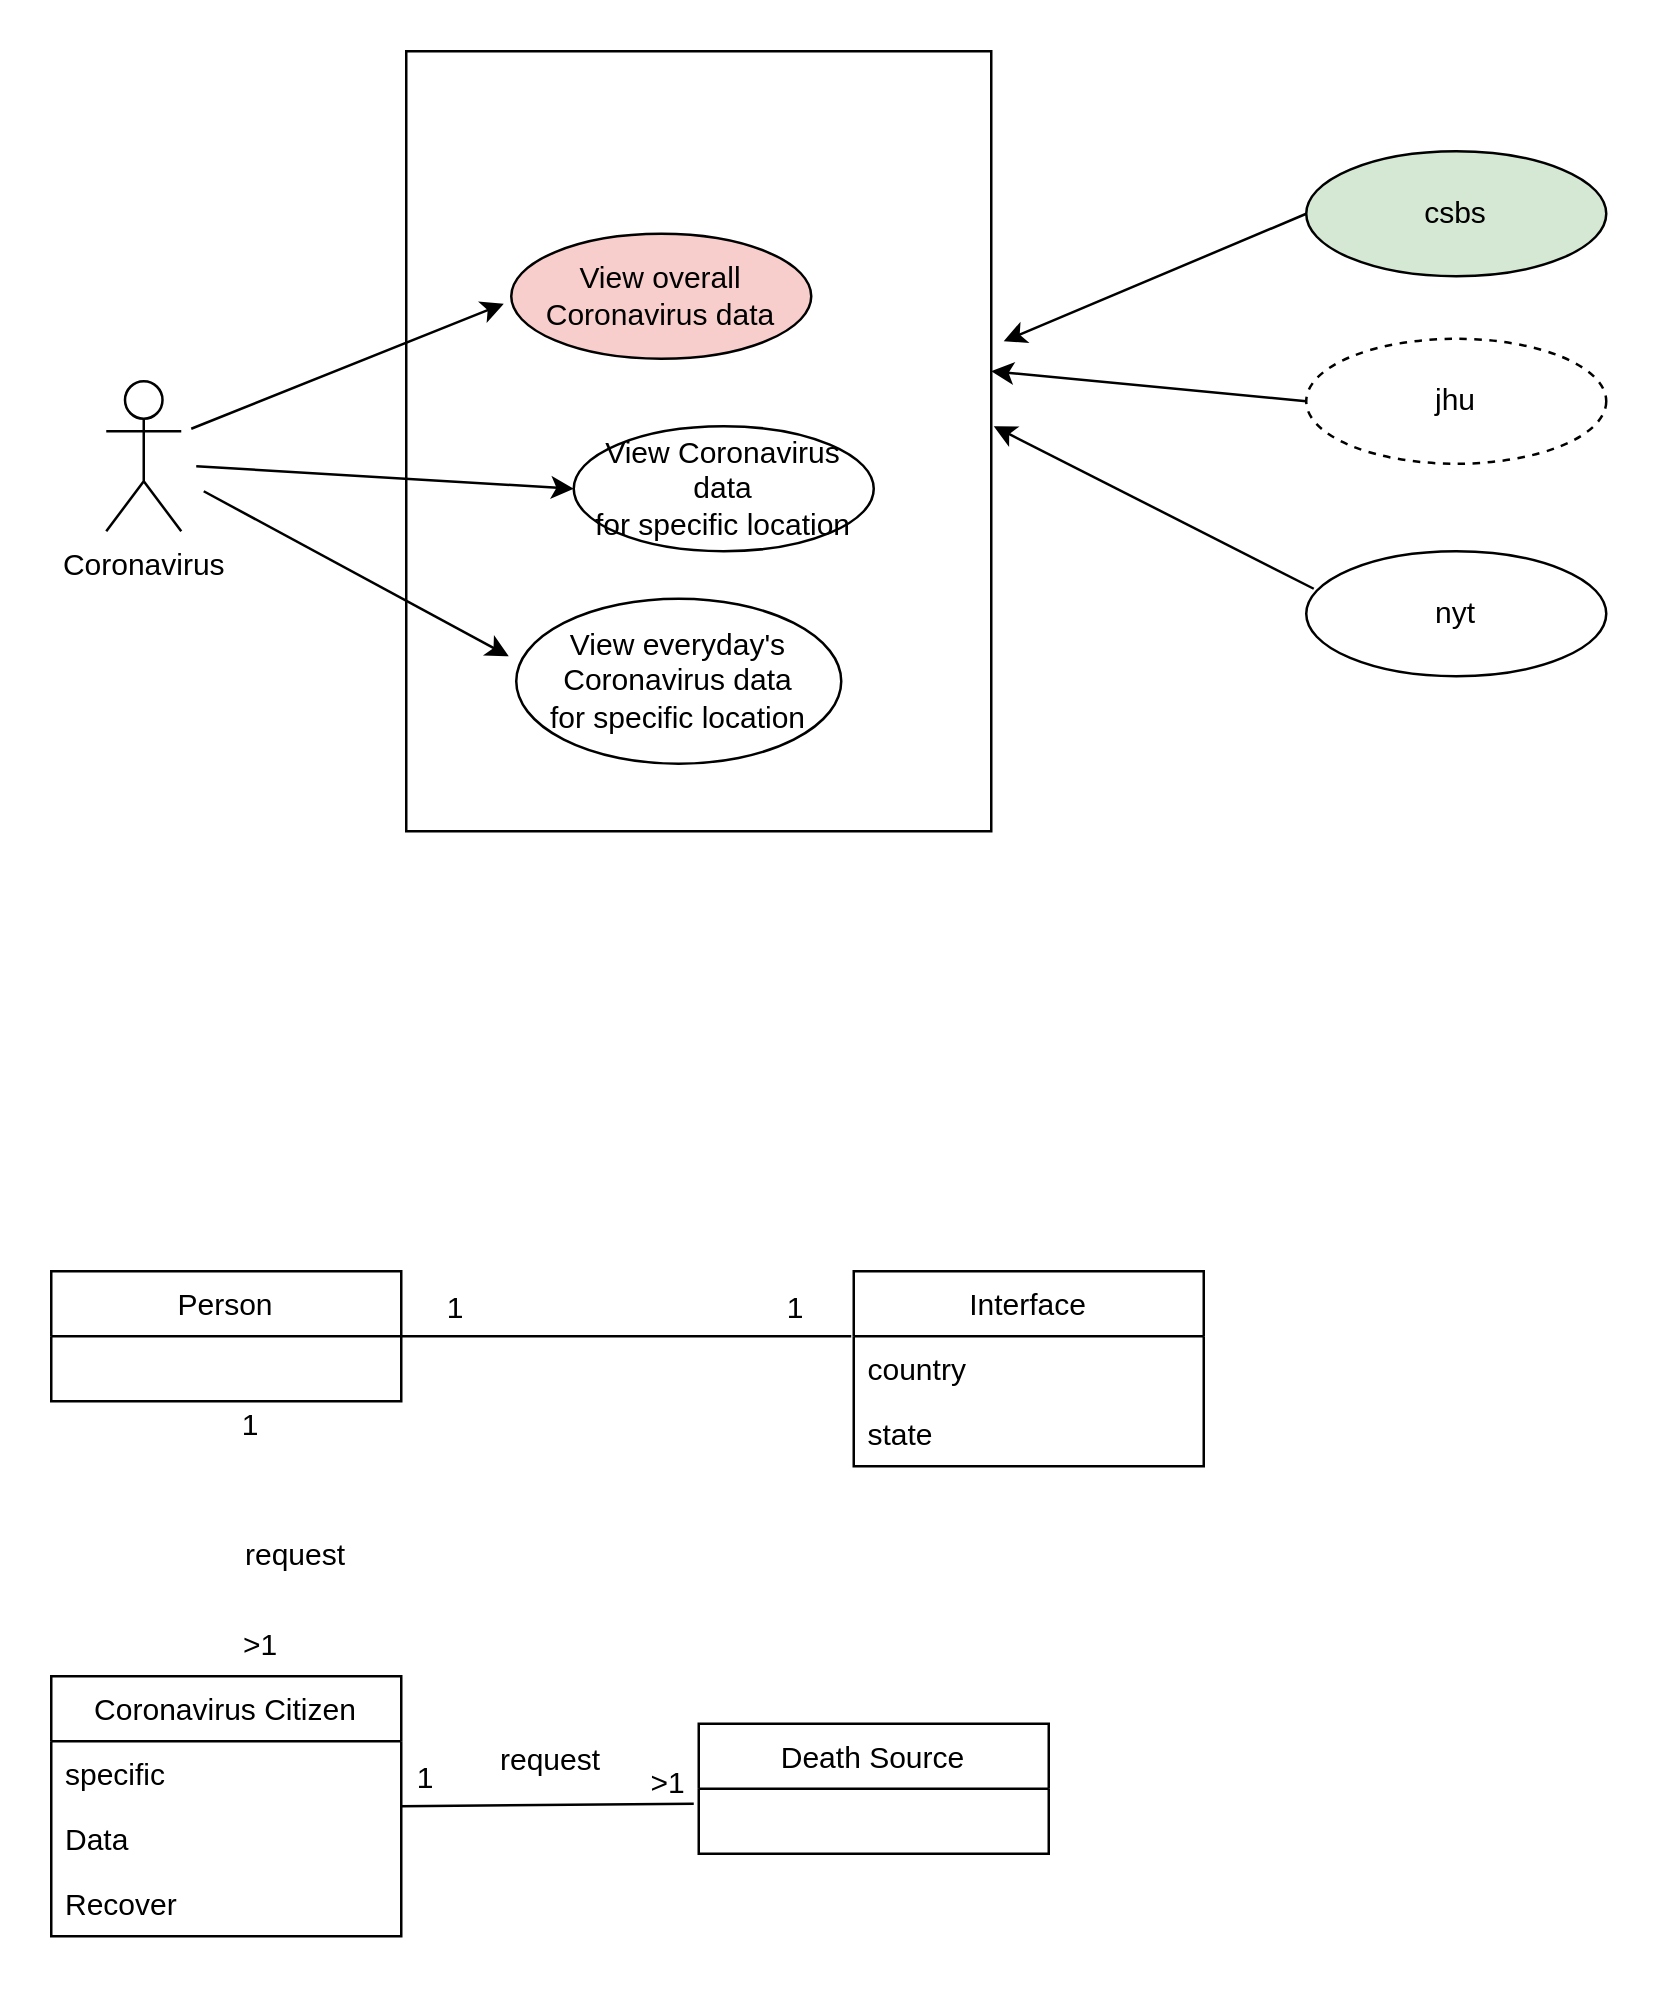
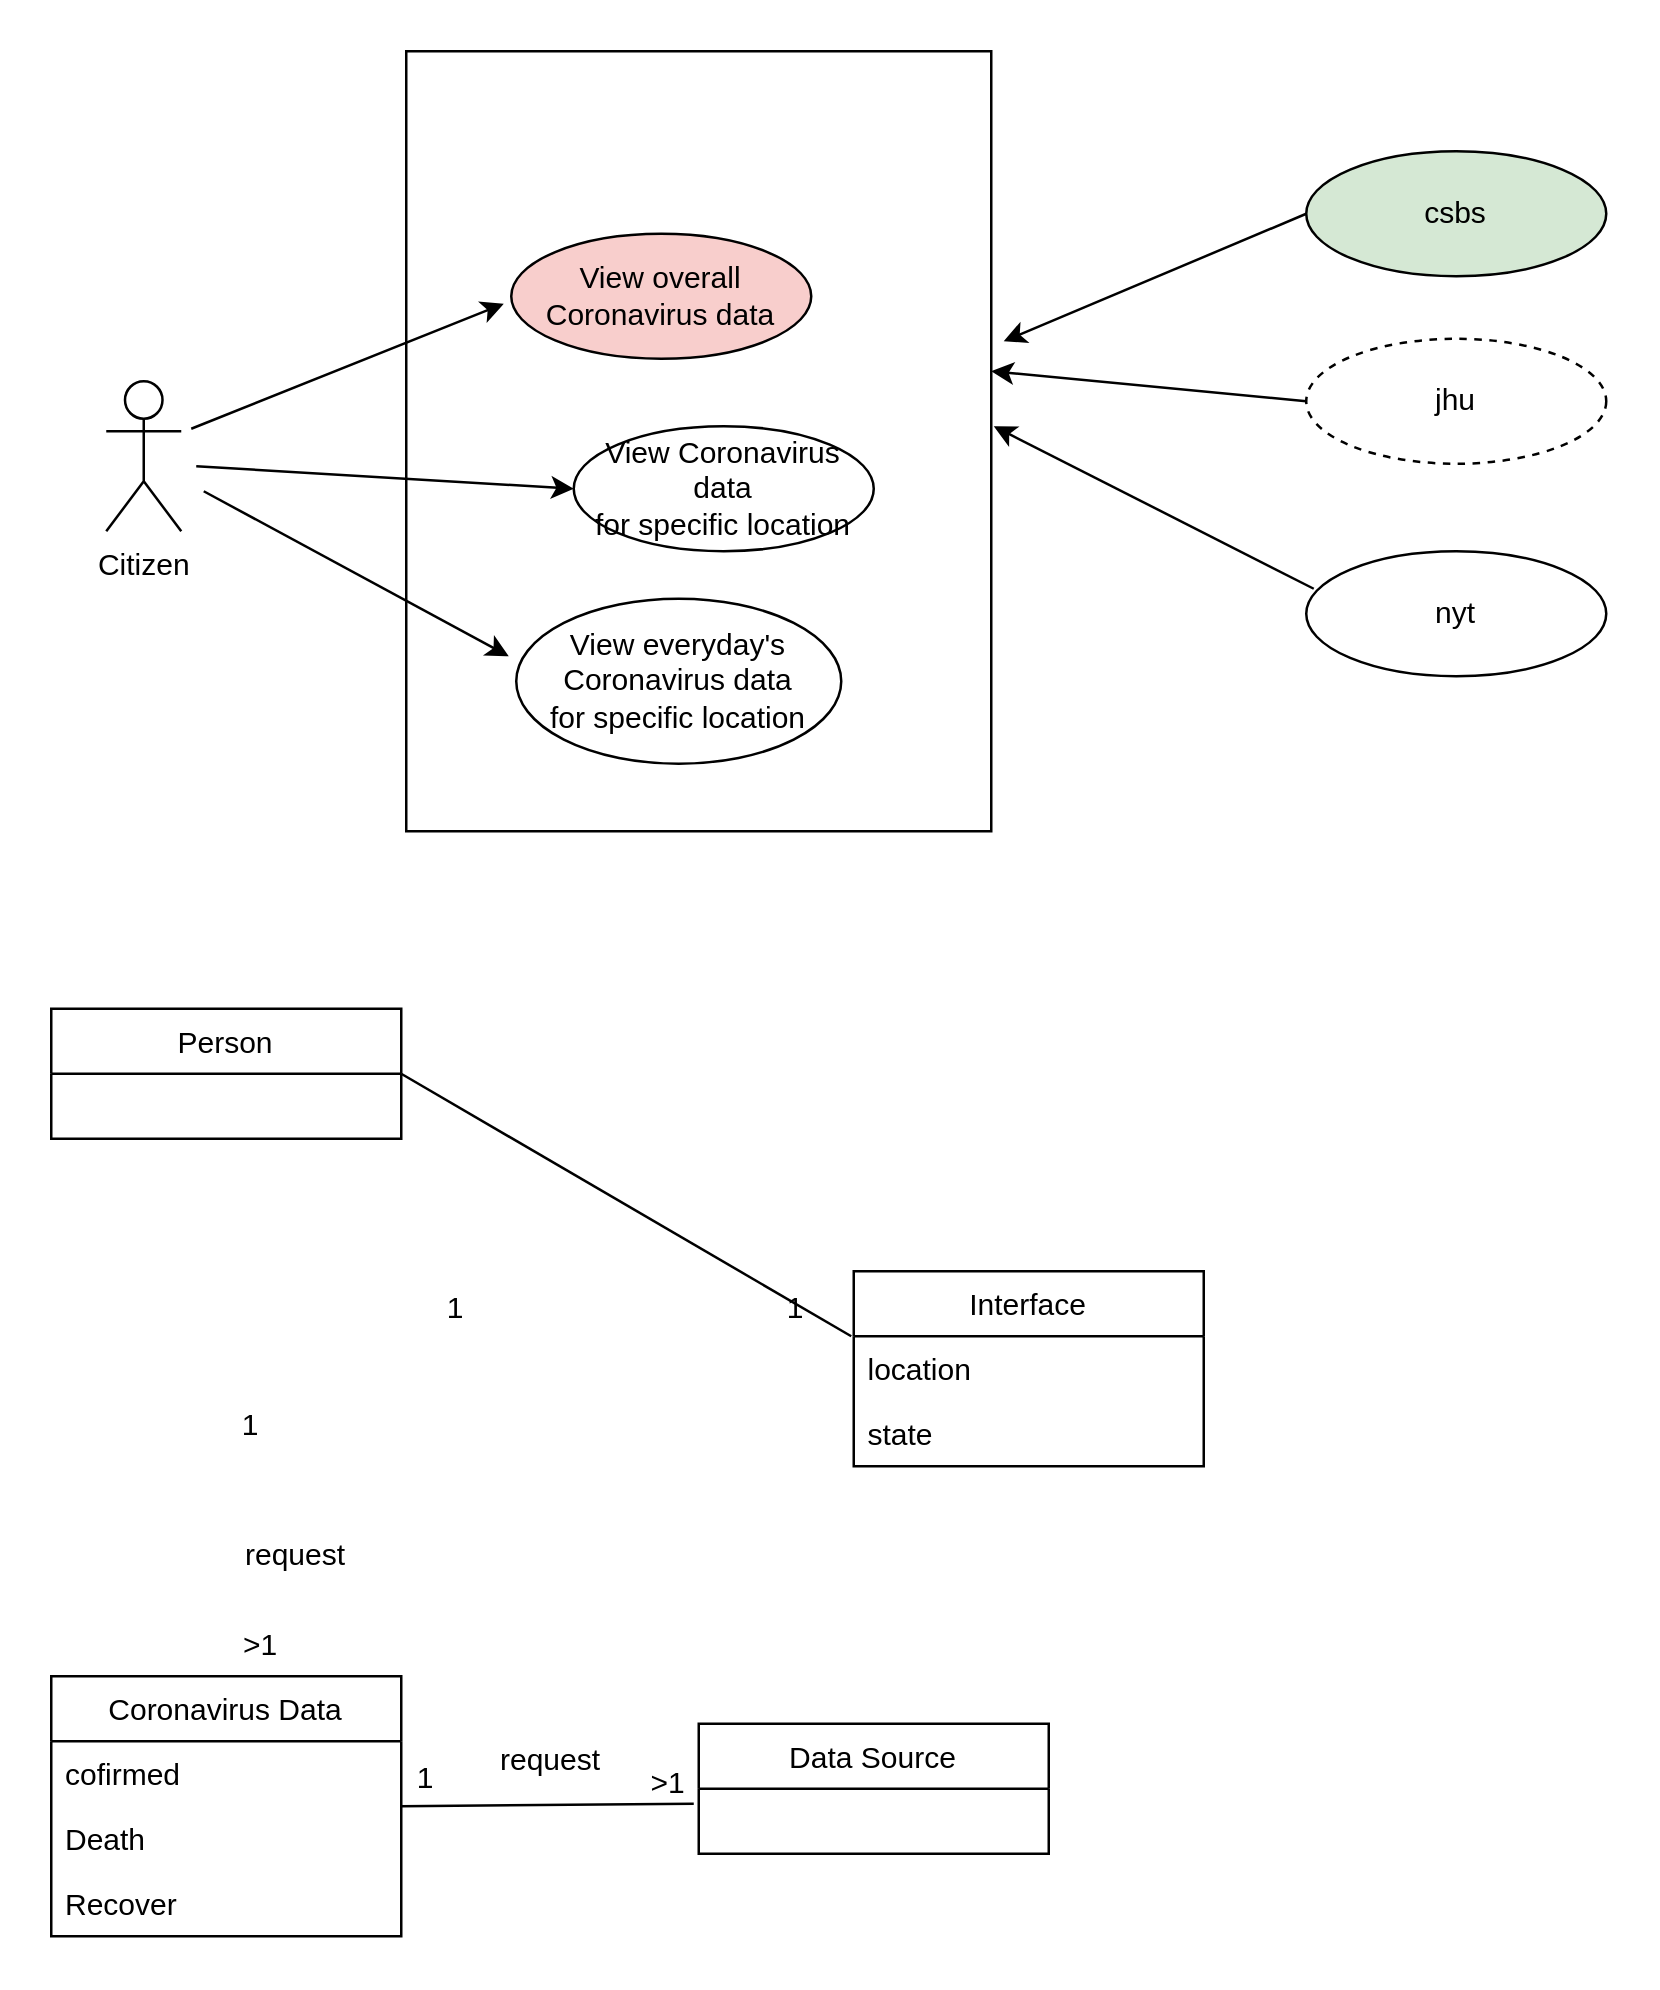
(145, 567) -> (145, 567)
(226, 1336) -> (226, 1074)
(926, 1370) -> (927, 1370)
(225, 1710) -> (225, 1710)
(873, 1758) -> (873, 1758)
(124, 1775) -> (128, 1775)
(99, 1840) -> (107, 1840)
